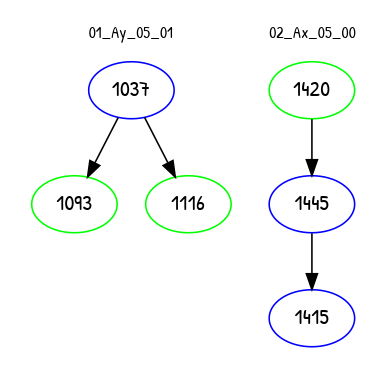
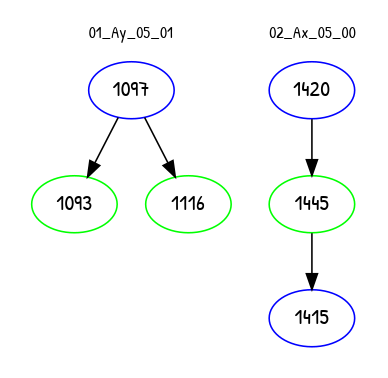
(131, 90) -> (131, 90)
(312, 90) -> (312, 90)
(312, 204) -> (312, 204)
